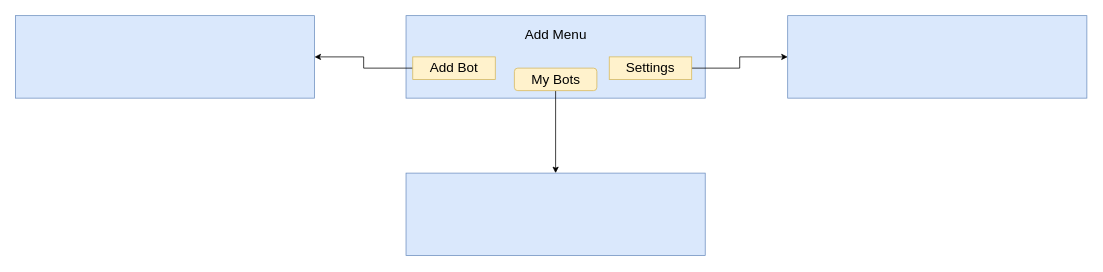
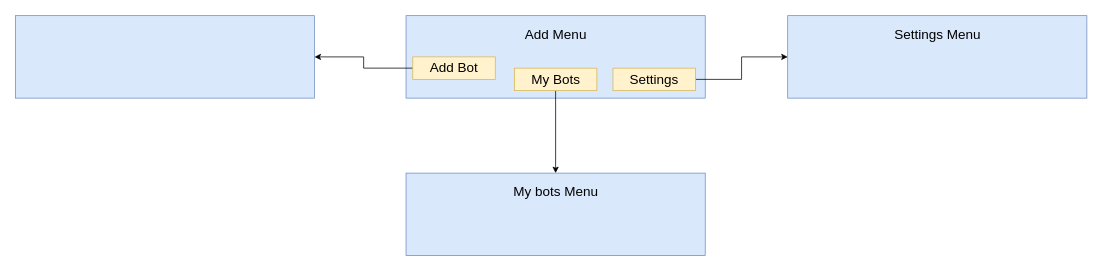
none -> (938, 34)
(651, 68) -> (654, 79)
(556, 79) -> (556, 79)
none -> (556, 192)
